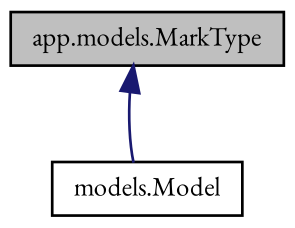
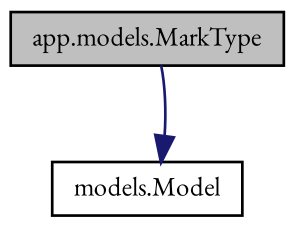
(130, 128) -> (165, 101)
